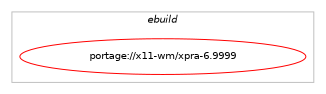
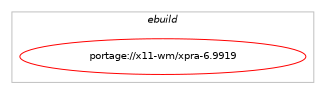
(163, 57) -> (163, 57)
